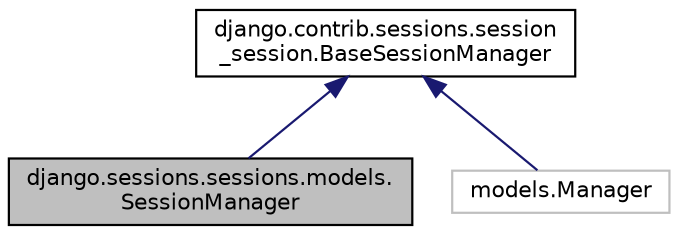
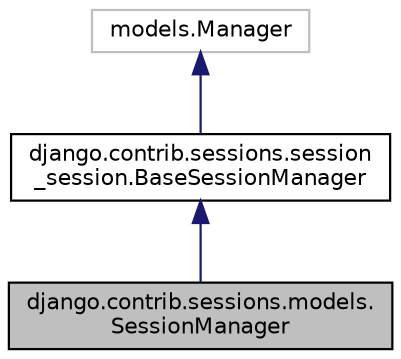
(489, 131) -> (201, 104)
(211, 192) -> (201, 316)
